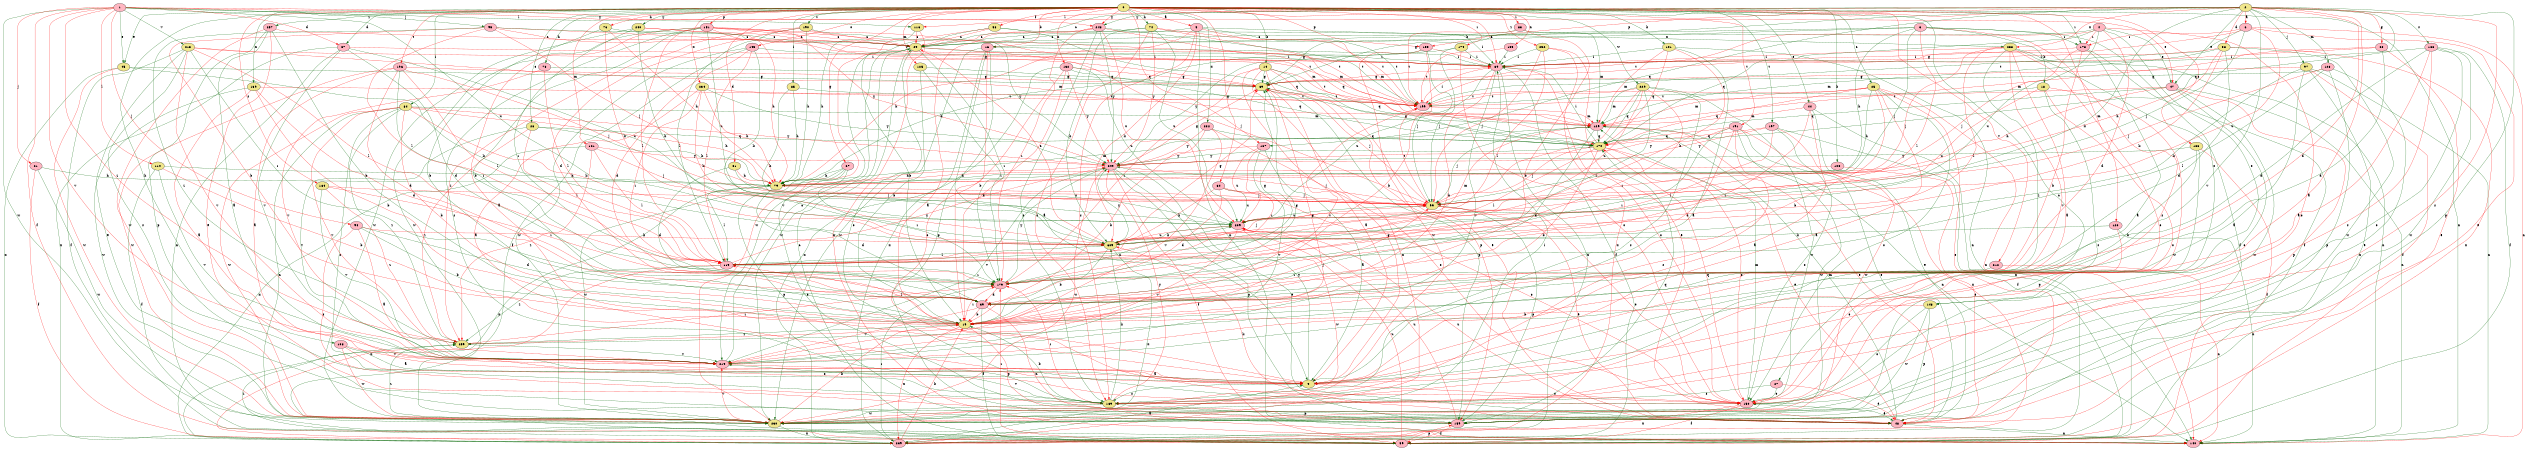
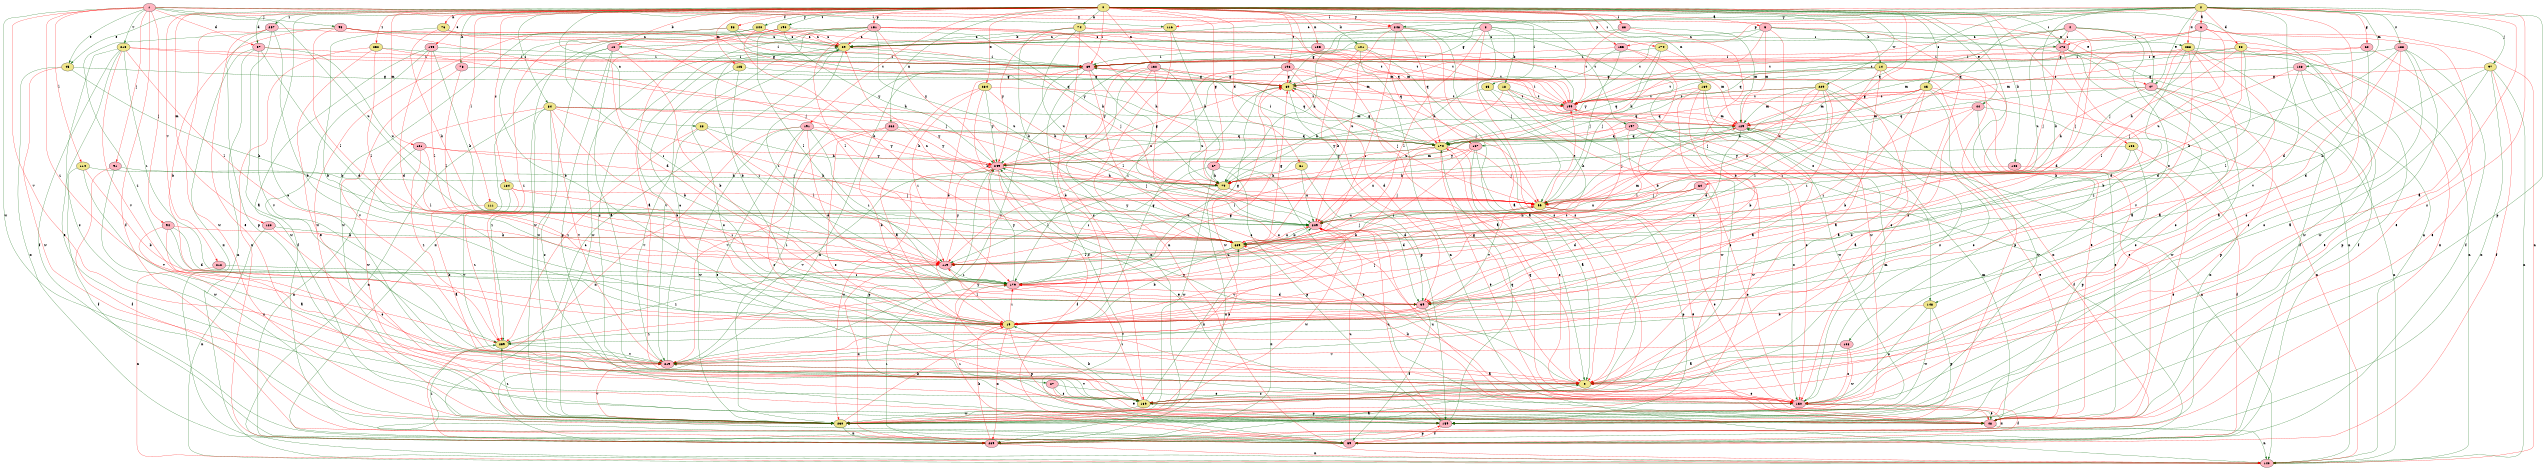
(36, 166) -> (115, 166)
none -> (491, 206)
(816, 208) -> (942, 189)
(730, 315) -> none
(1373, 428) -> (1313, 455)
